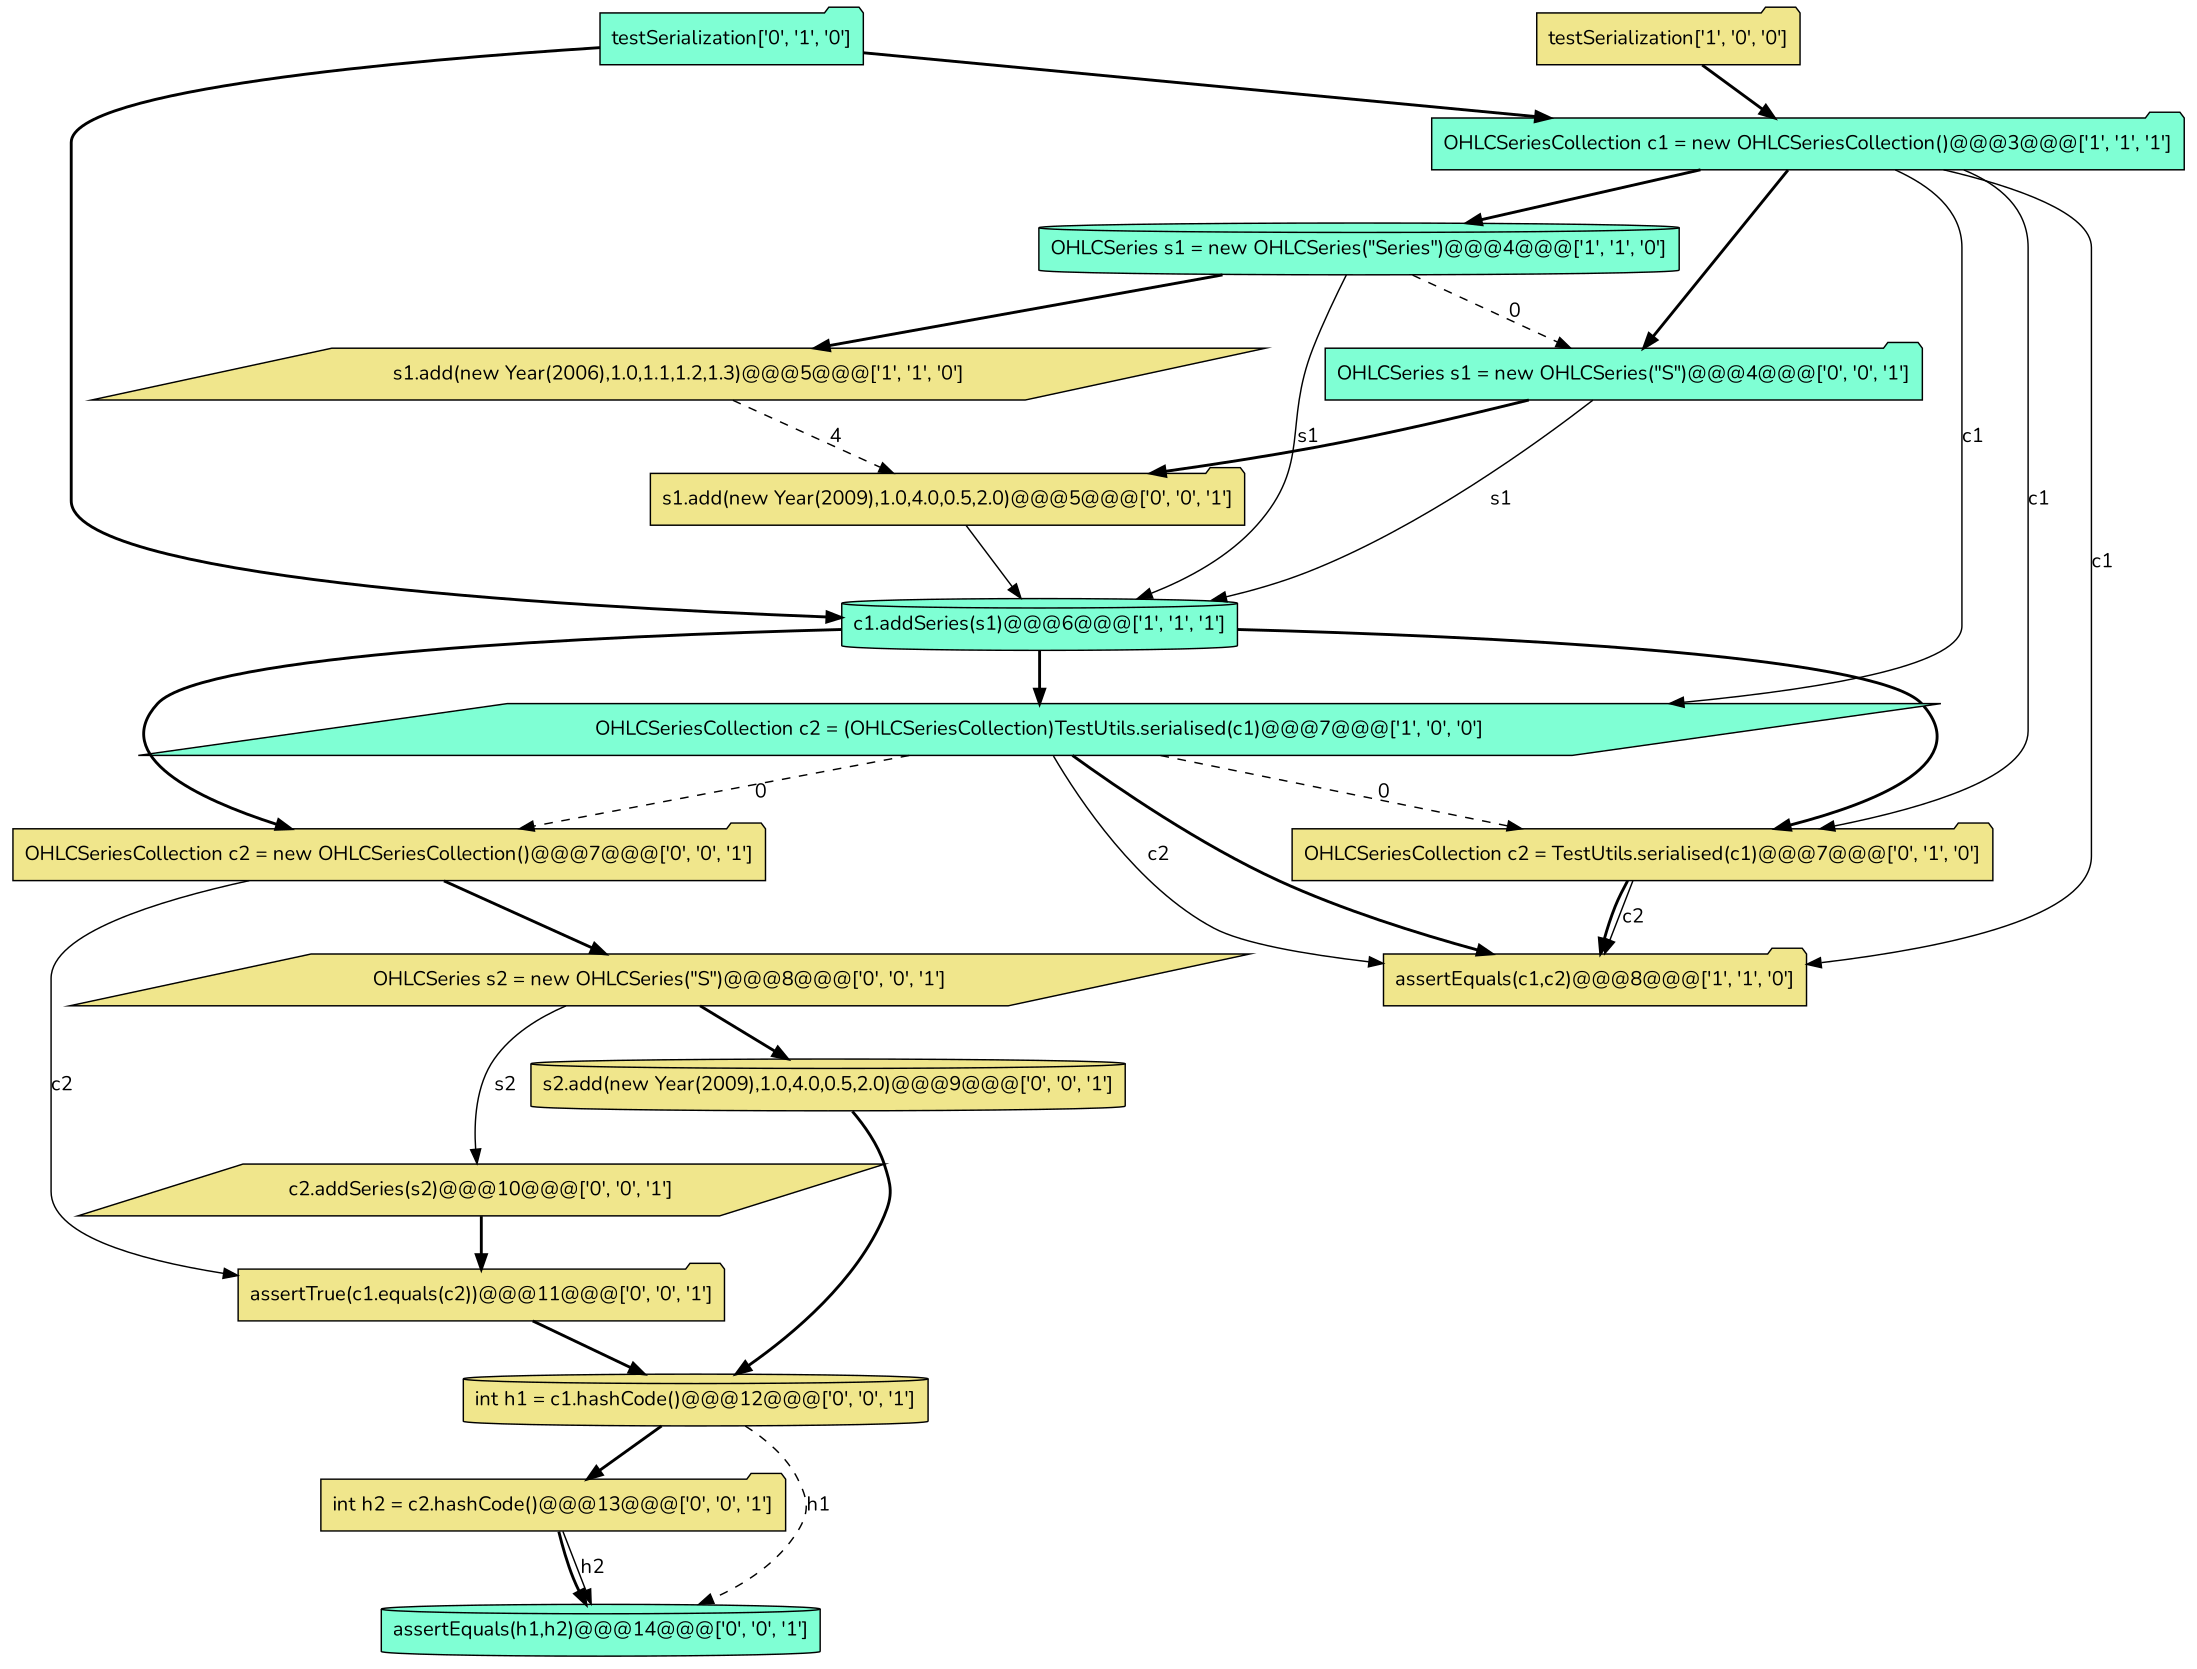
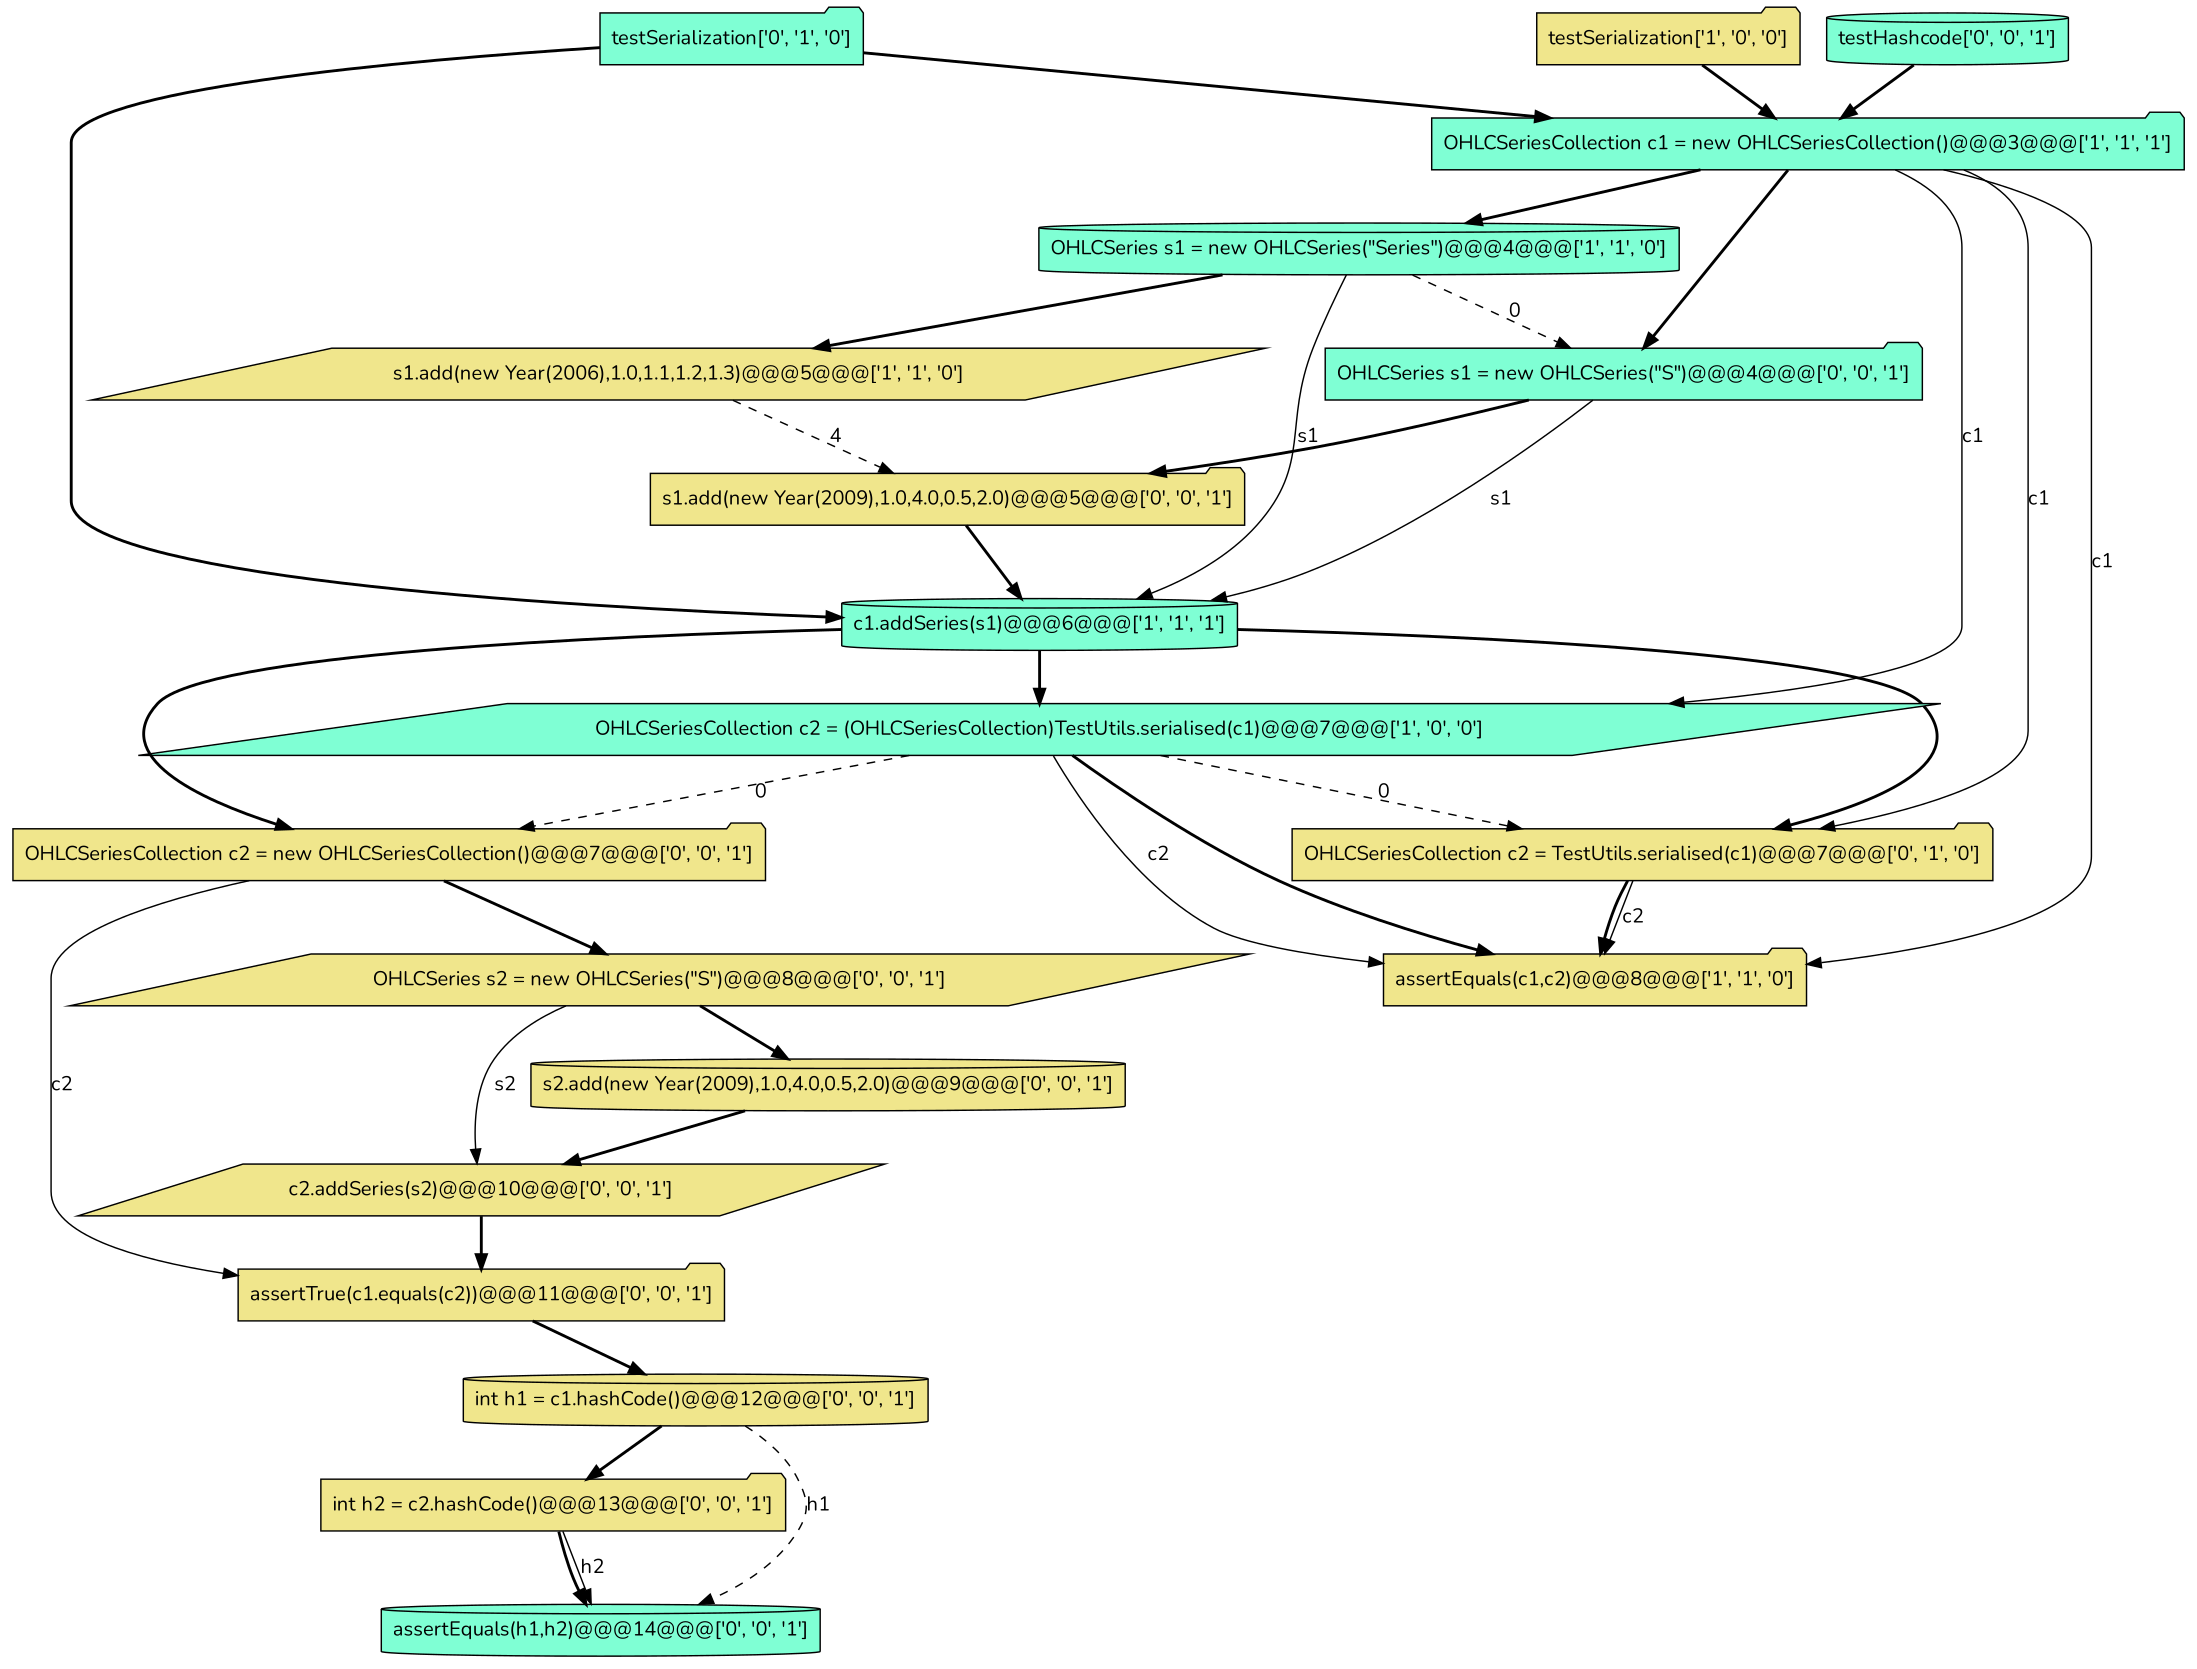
none -> (1948, 39)
(989, 556) -> (989, 556)
(863, 1255) -> (662, 1135)
